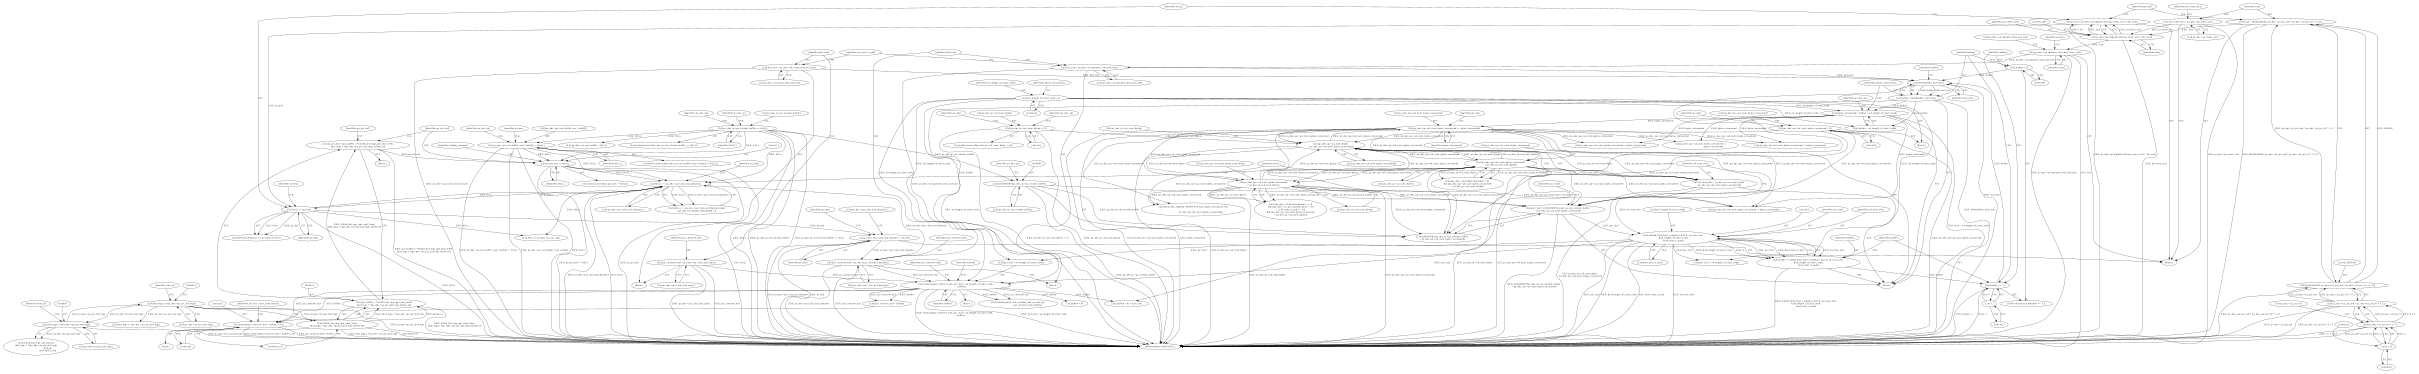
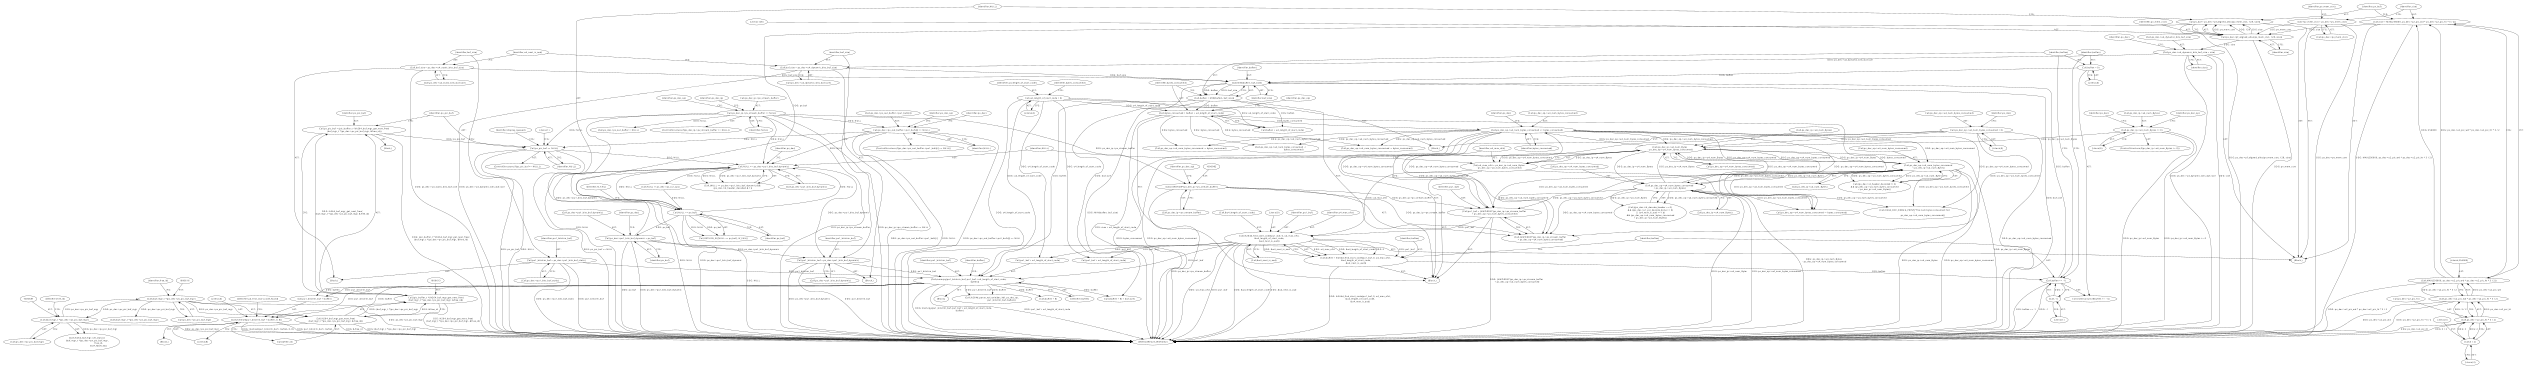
none -> (568, 175)
(417, 223) -> (672, 199)
